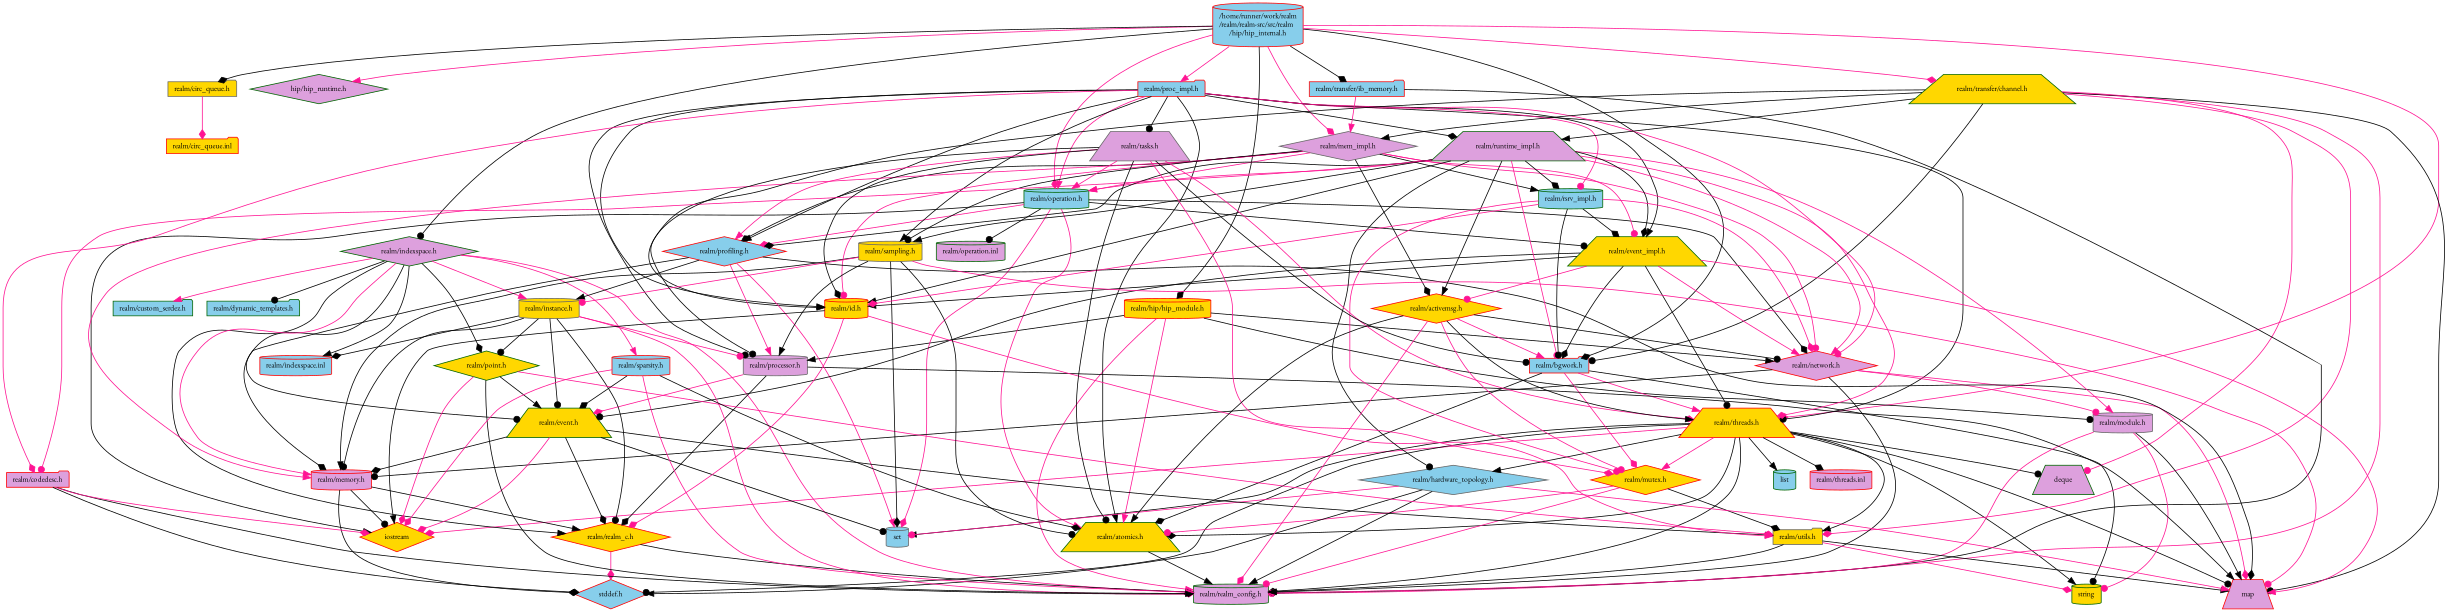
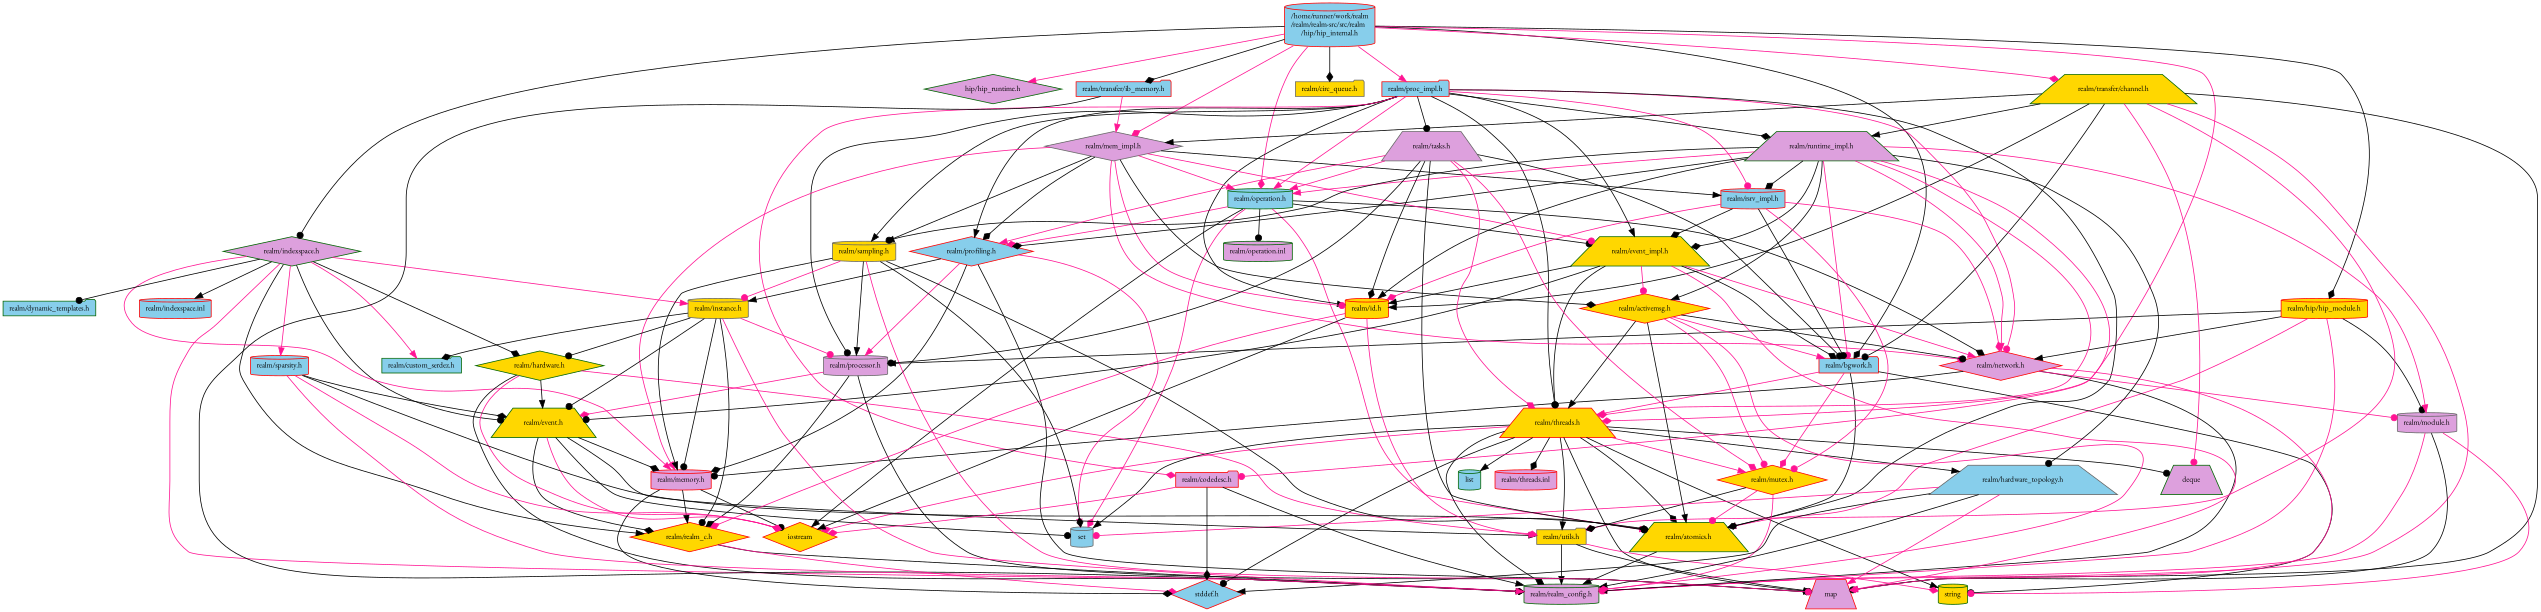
(202, 146) -> none
(1571, 199) -> (1753, 199)
(408, 340) -> (569, 331)
(486, 366) -> (540, 366)
(1453, 480) -> (2023, 480)
